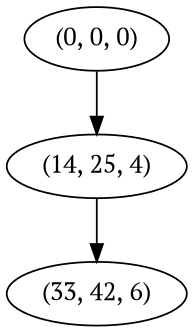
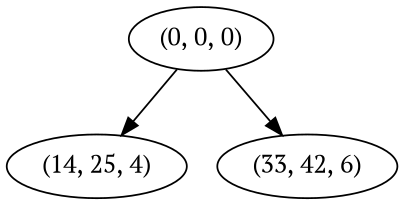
(97, 221) -> (248, 95)
